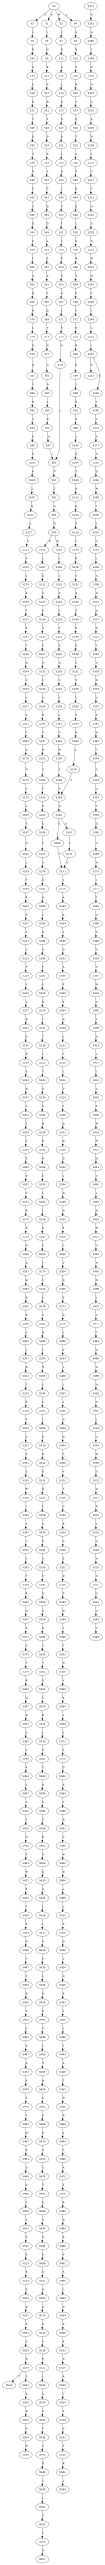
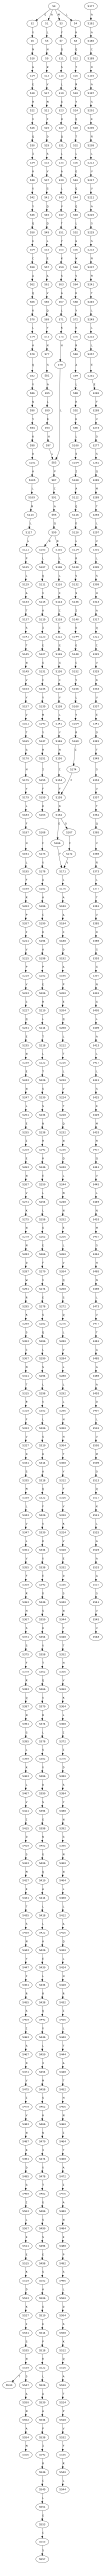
(99, 372) -> (93, 384)
(42, 823) -> none
